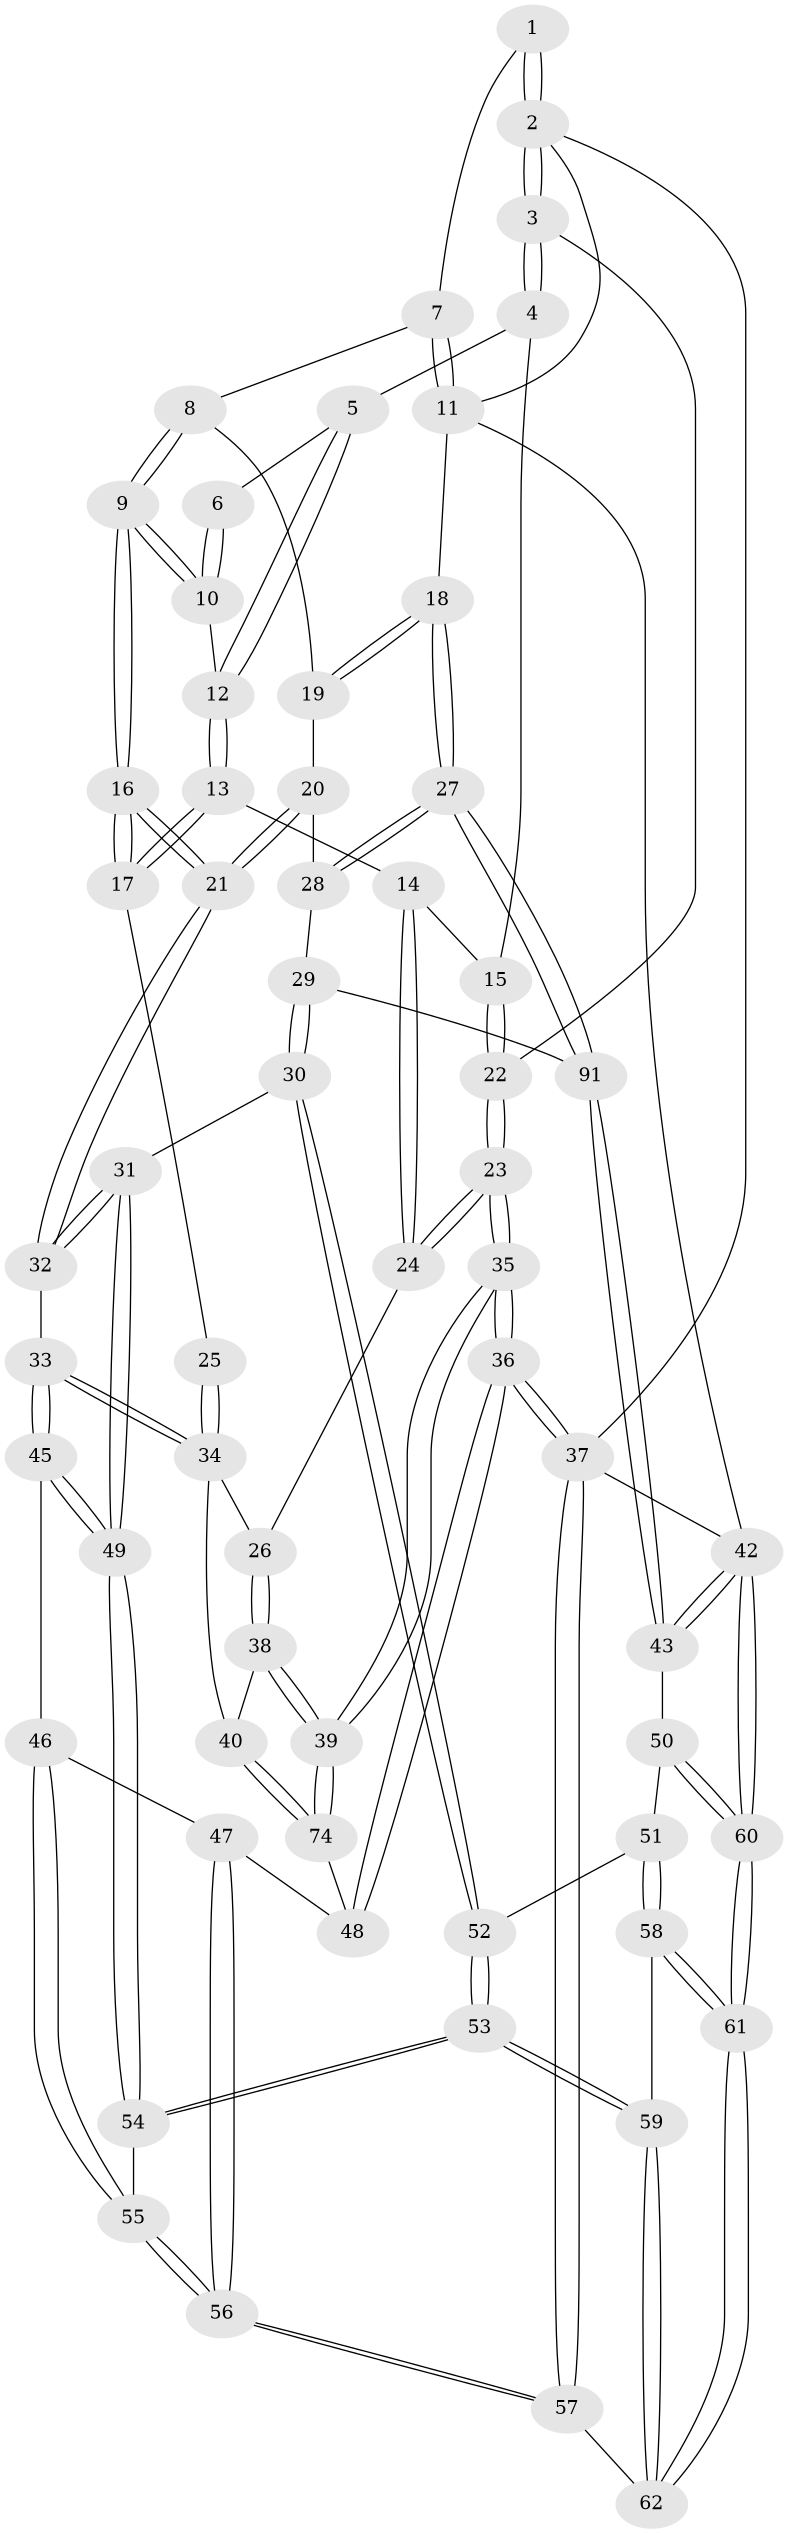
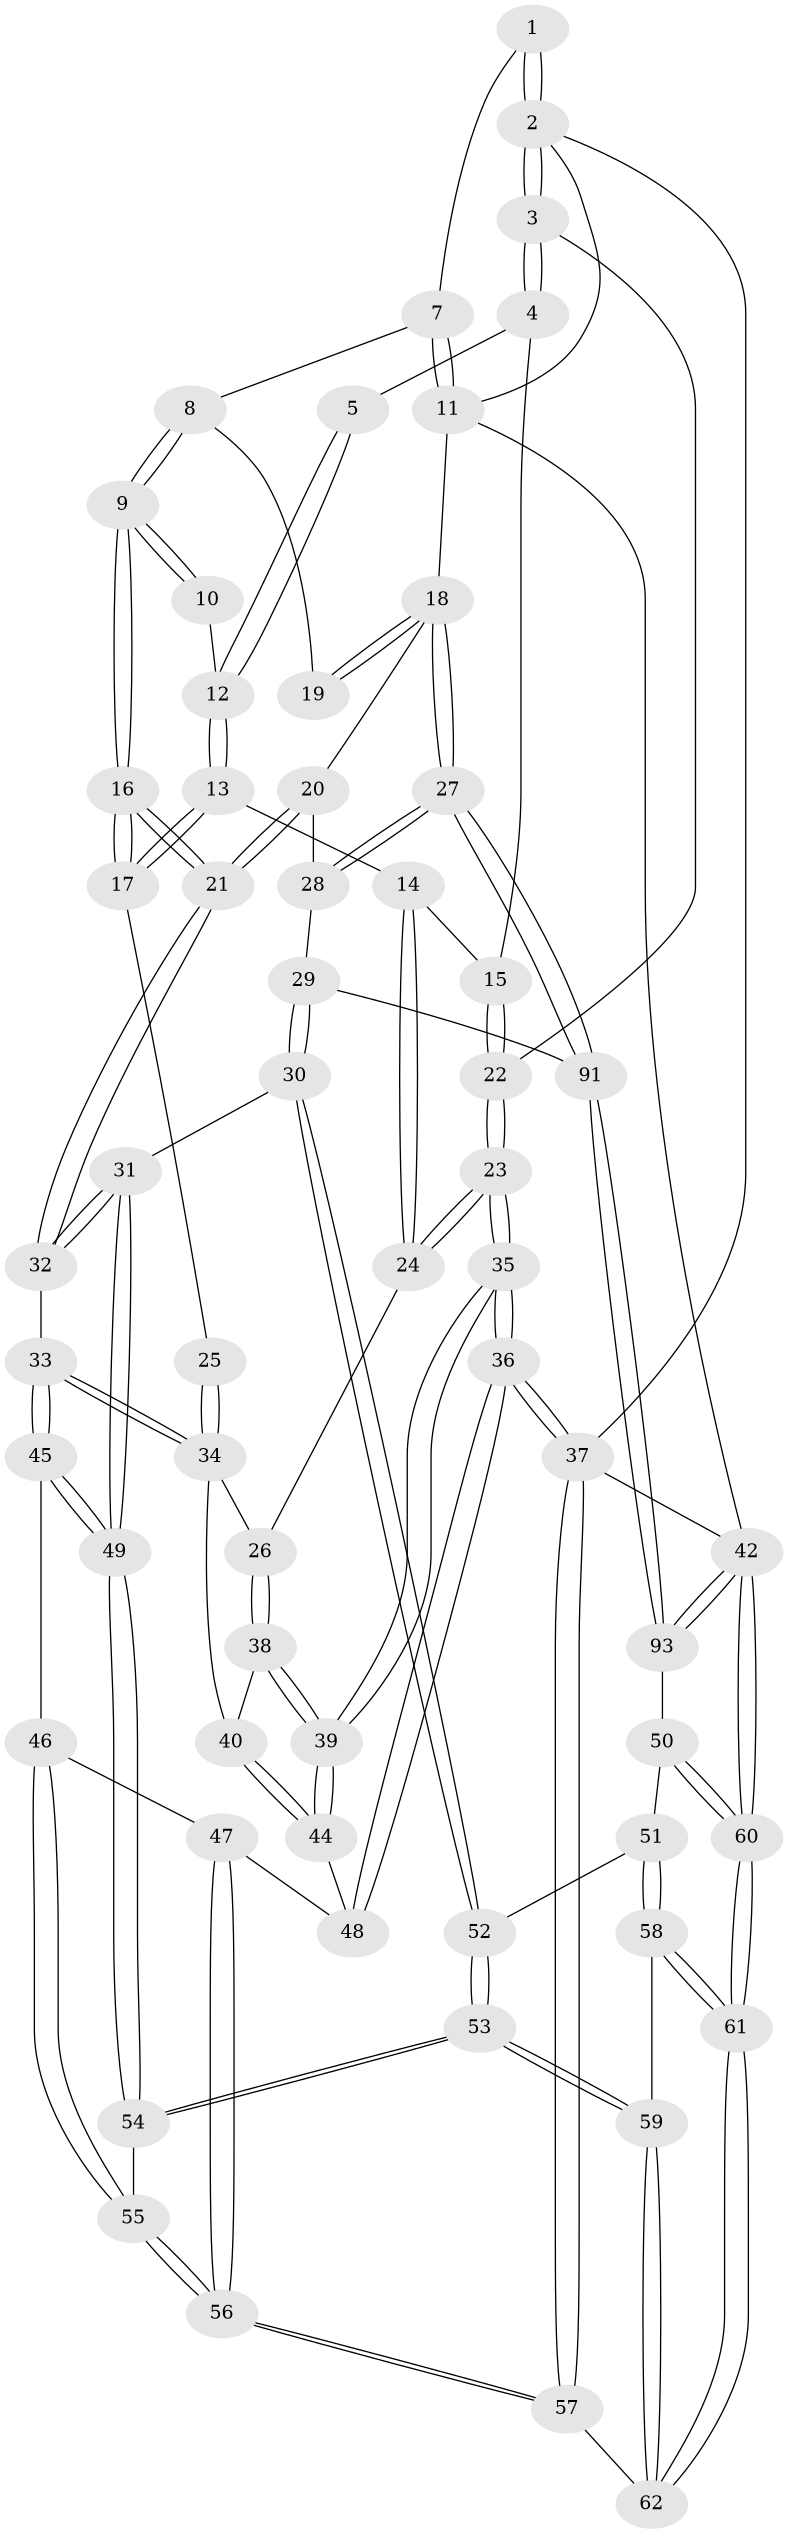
(218, 505) -> none
(313, 743) -> (376, 696)
(662, 1647) -> (662, 1647)
(321, 1838) -> (321, 1838)
